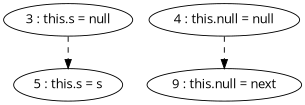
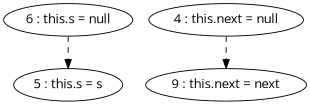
(68, 20) -> (68, 20)
(224, 20) -> (226, 20)
(224, 85) -> (226, 85)
